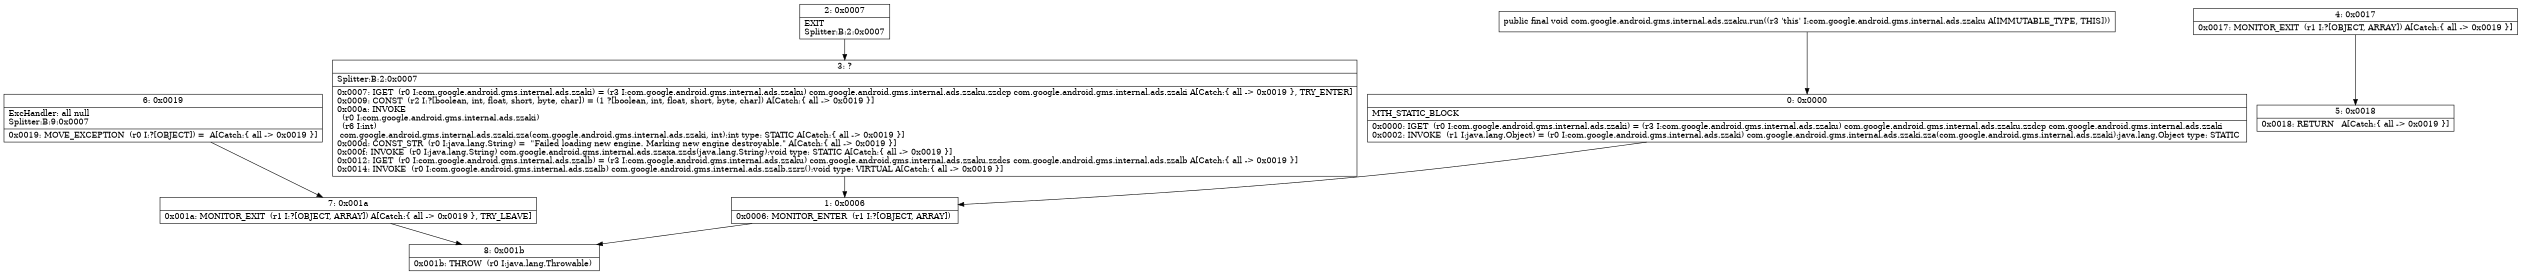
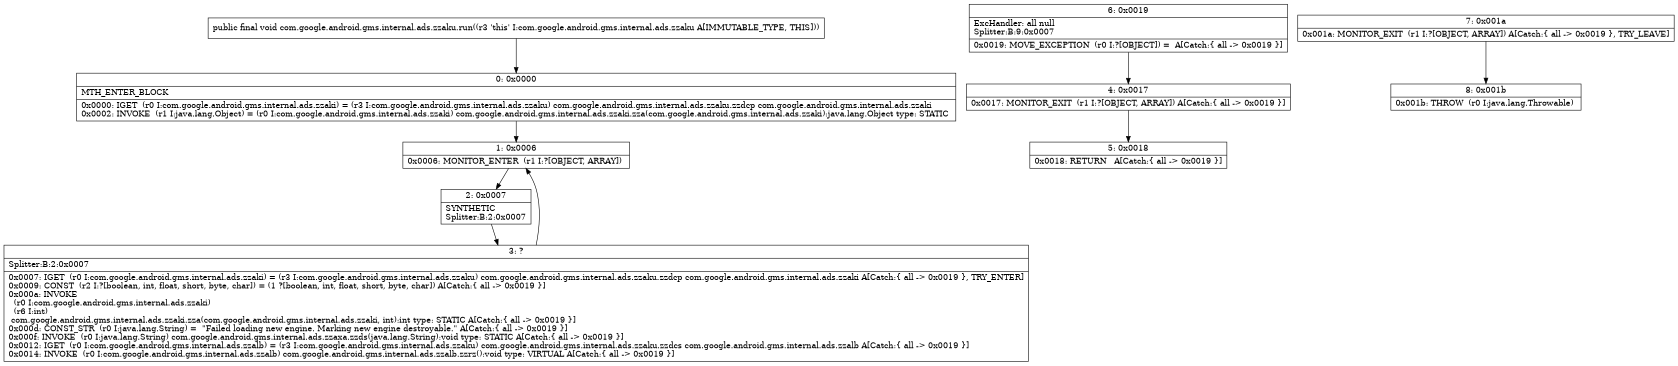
(814, 24) -> (471, 209)
(1416, 114) -> (125, 93)
(264, 168) -> (1128, 65)
(677, 234) -> (504, 176)
